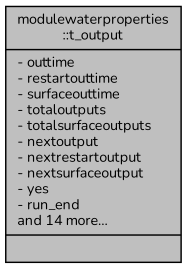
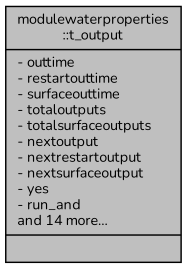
(49, 205) -> (50, 205)
